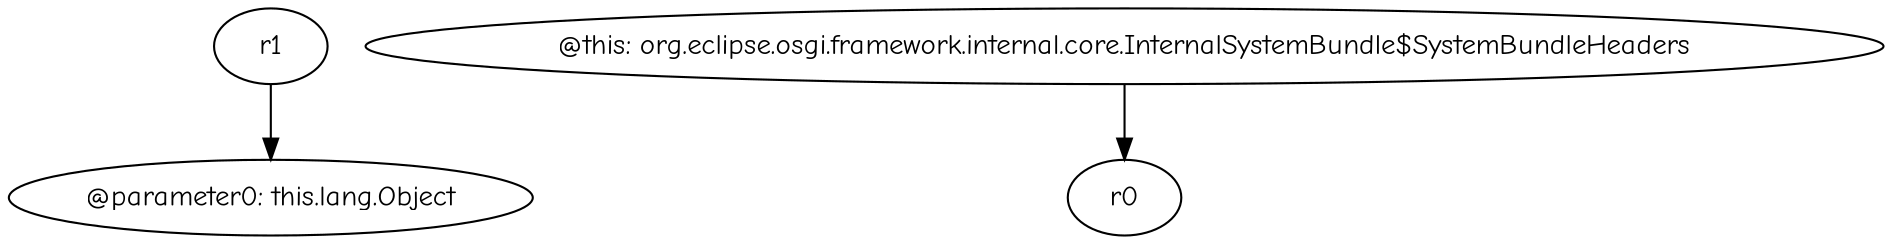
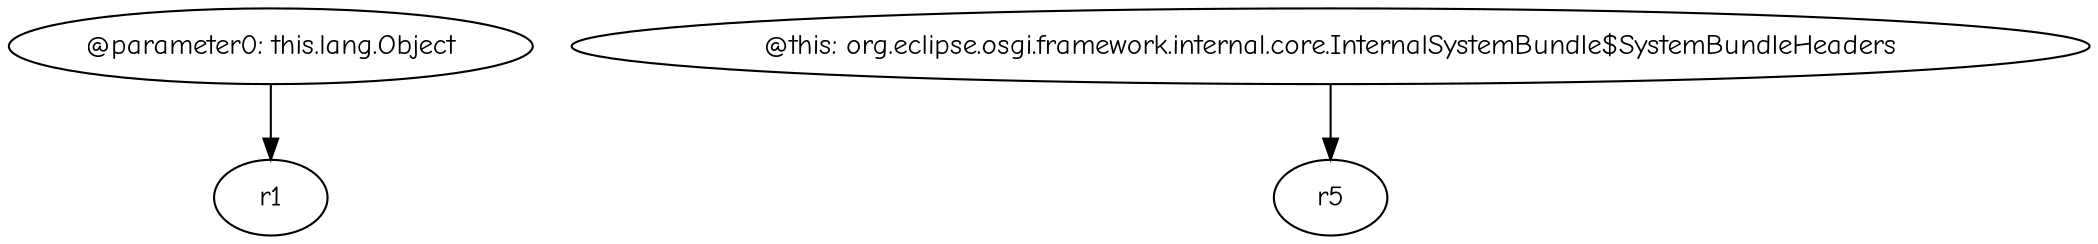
(271, 112) -> (271, 112)
(1125, 198) -> (1331, 198)
